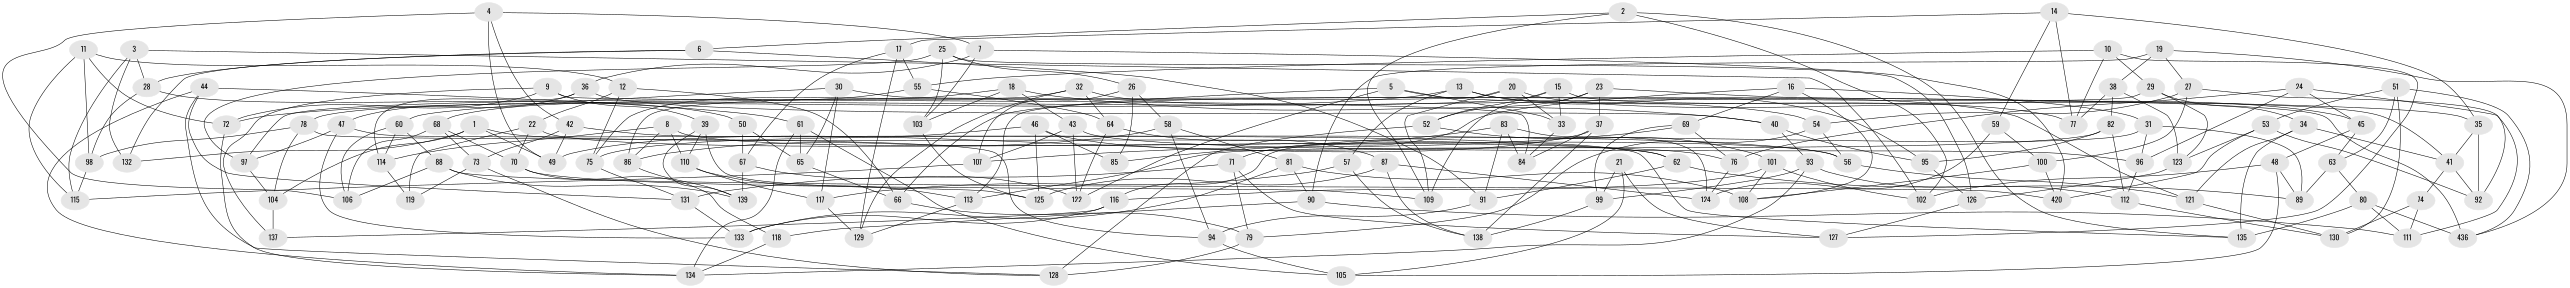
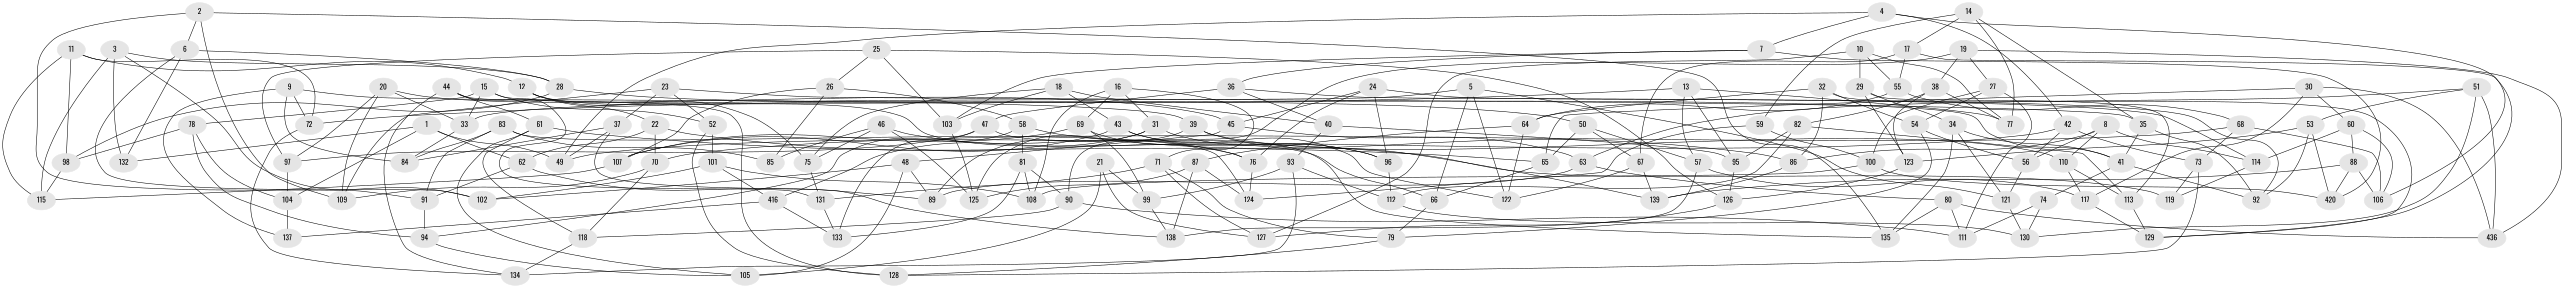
none -> (1663, 151)
(1115, 201) -> (773, 201)
(758, 213) -> (495, 183)
